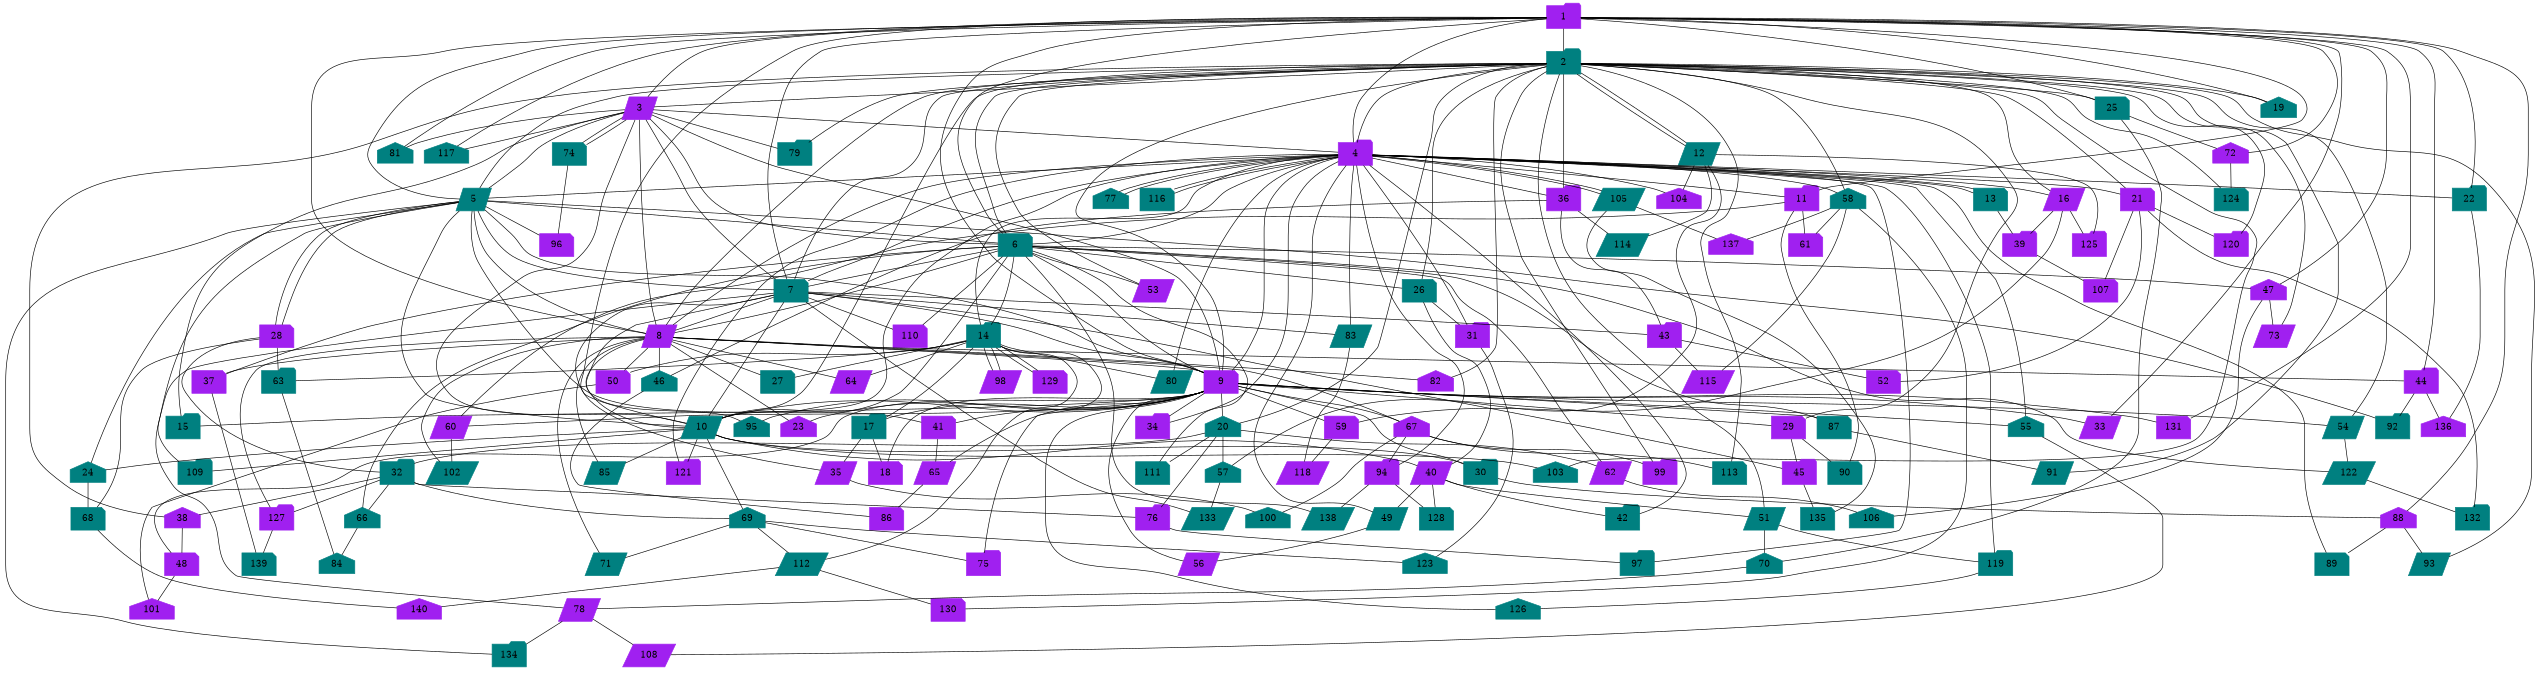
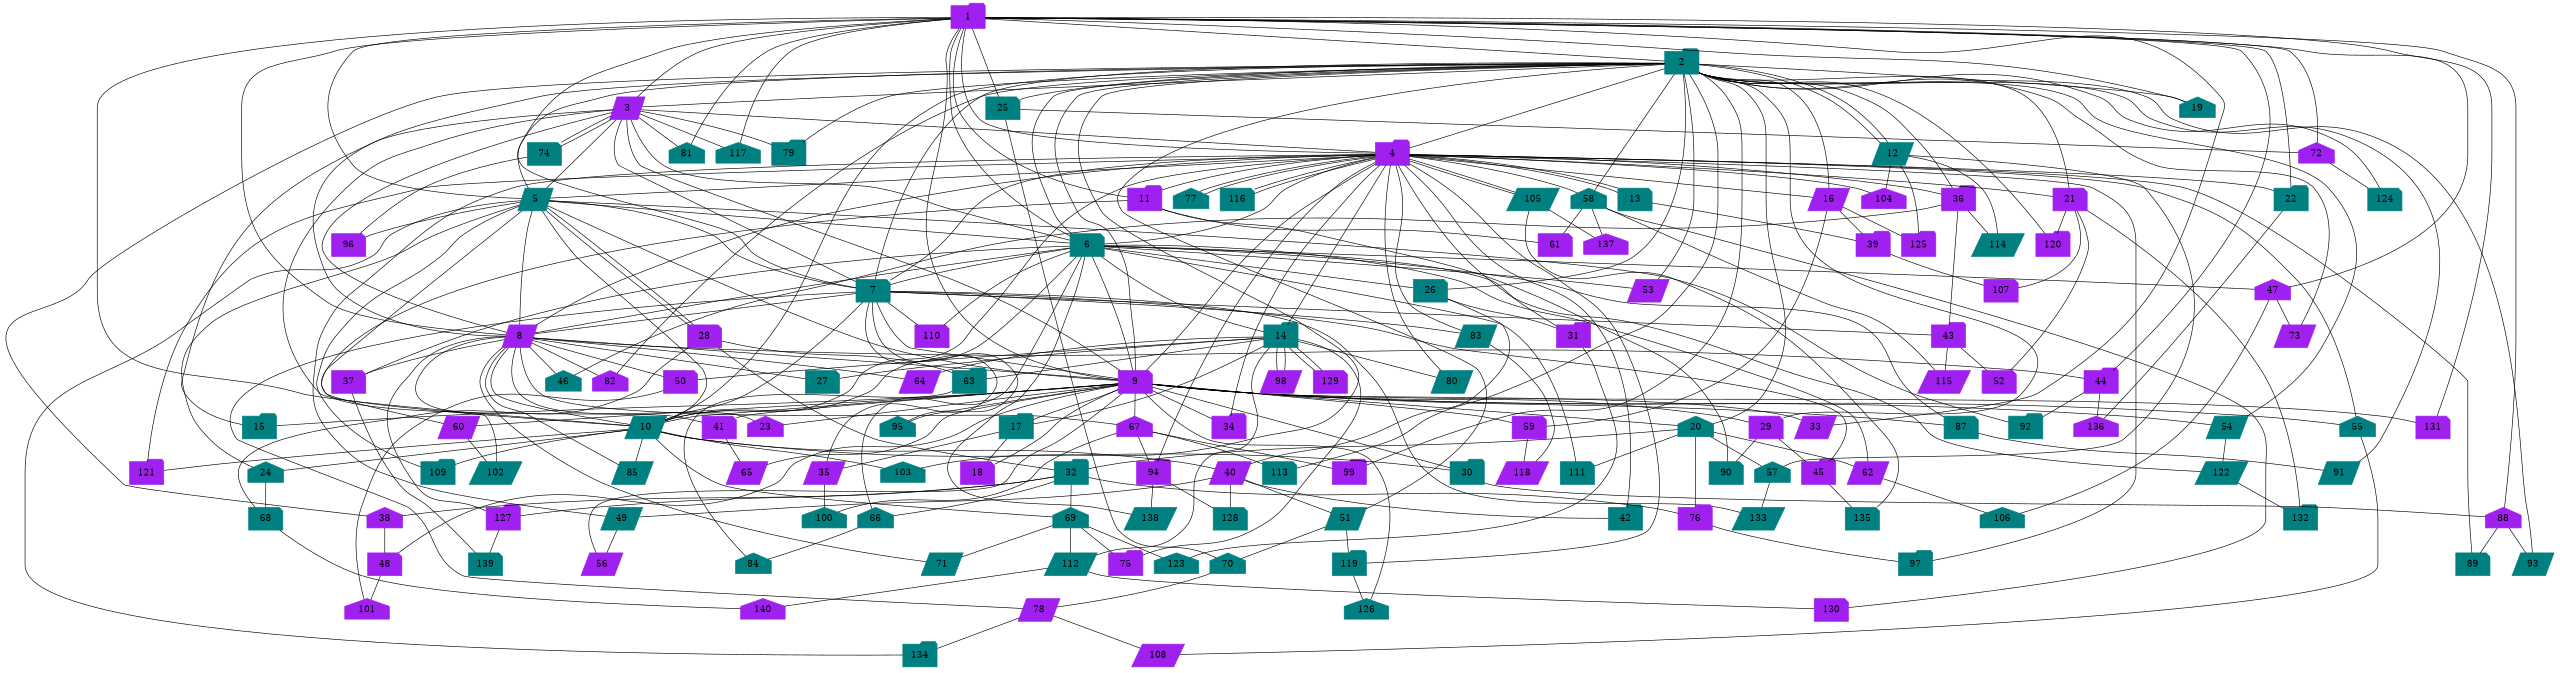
(887, 519) -> none
